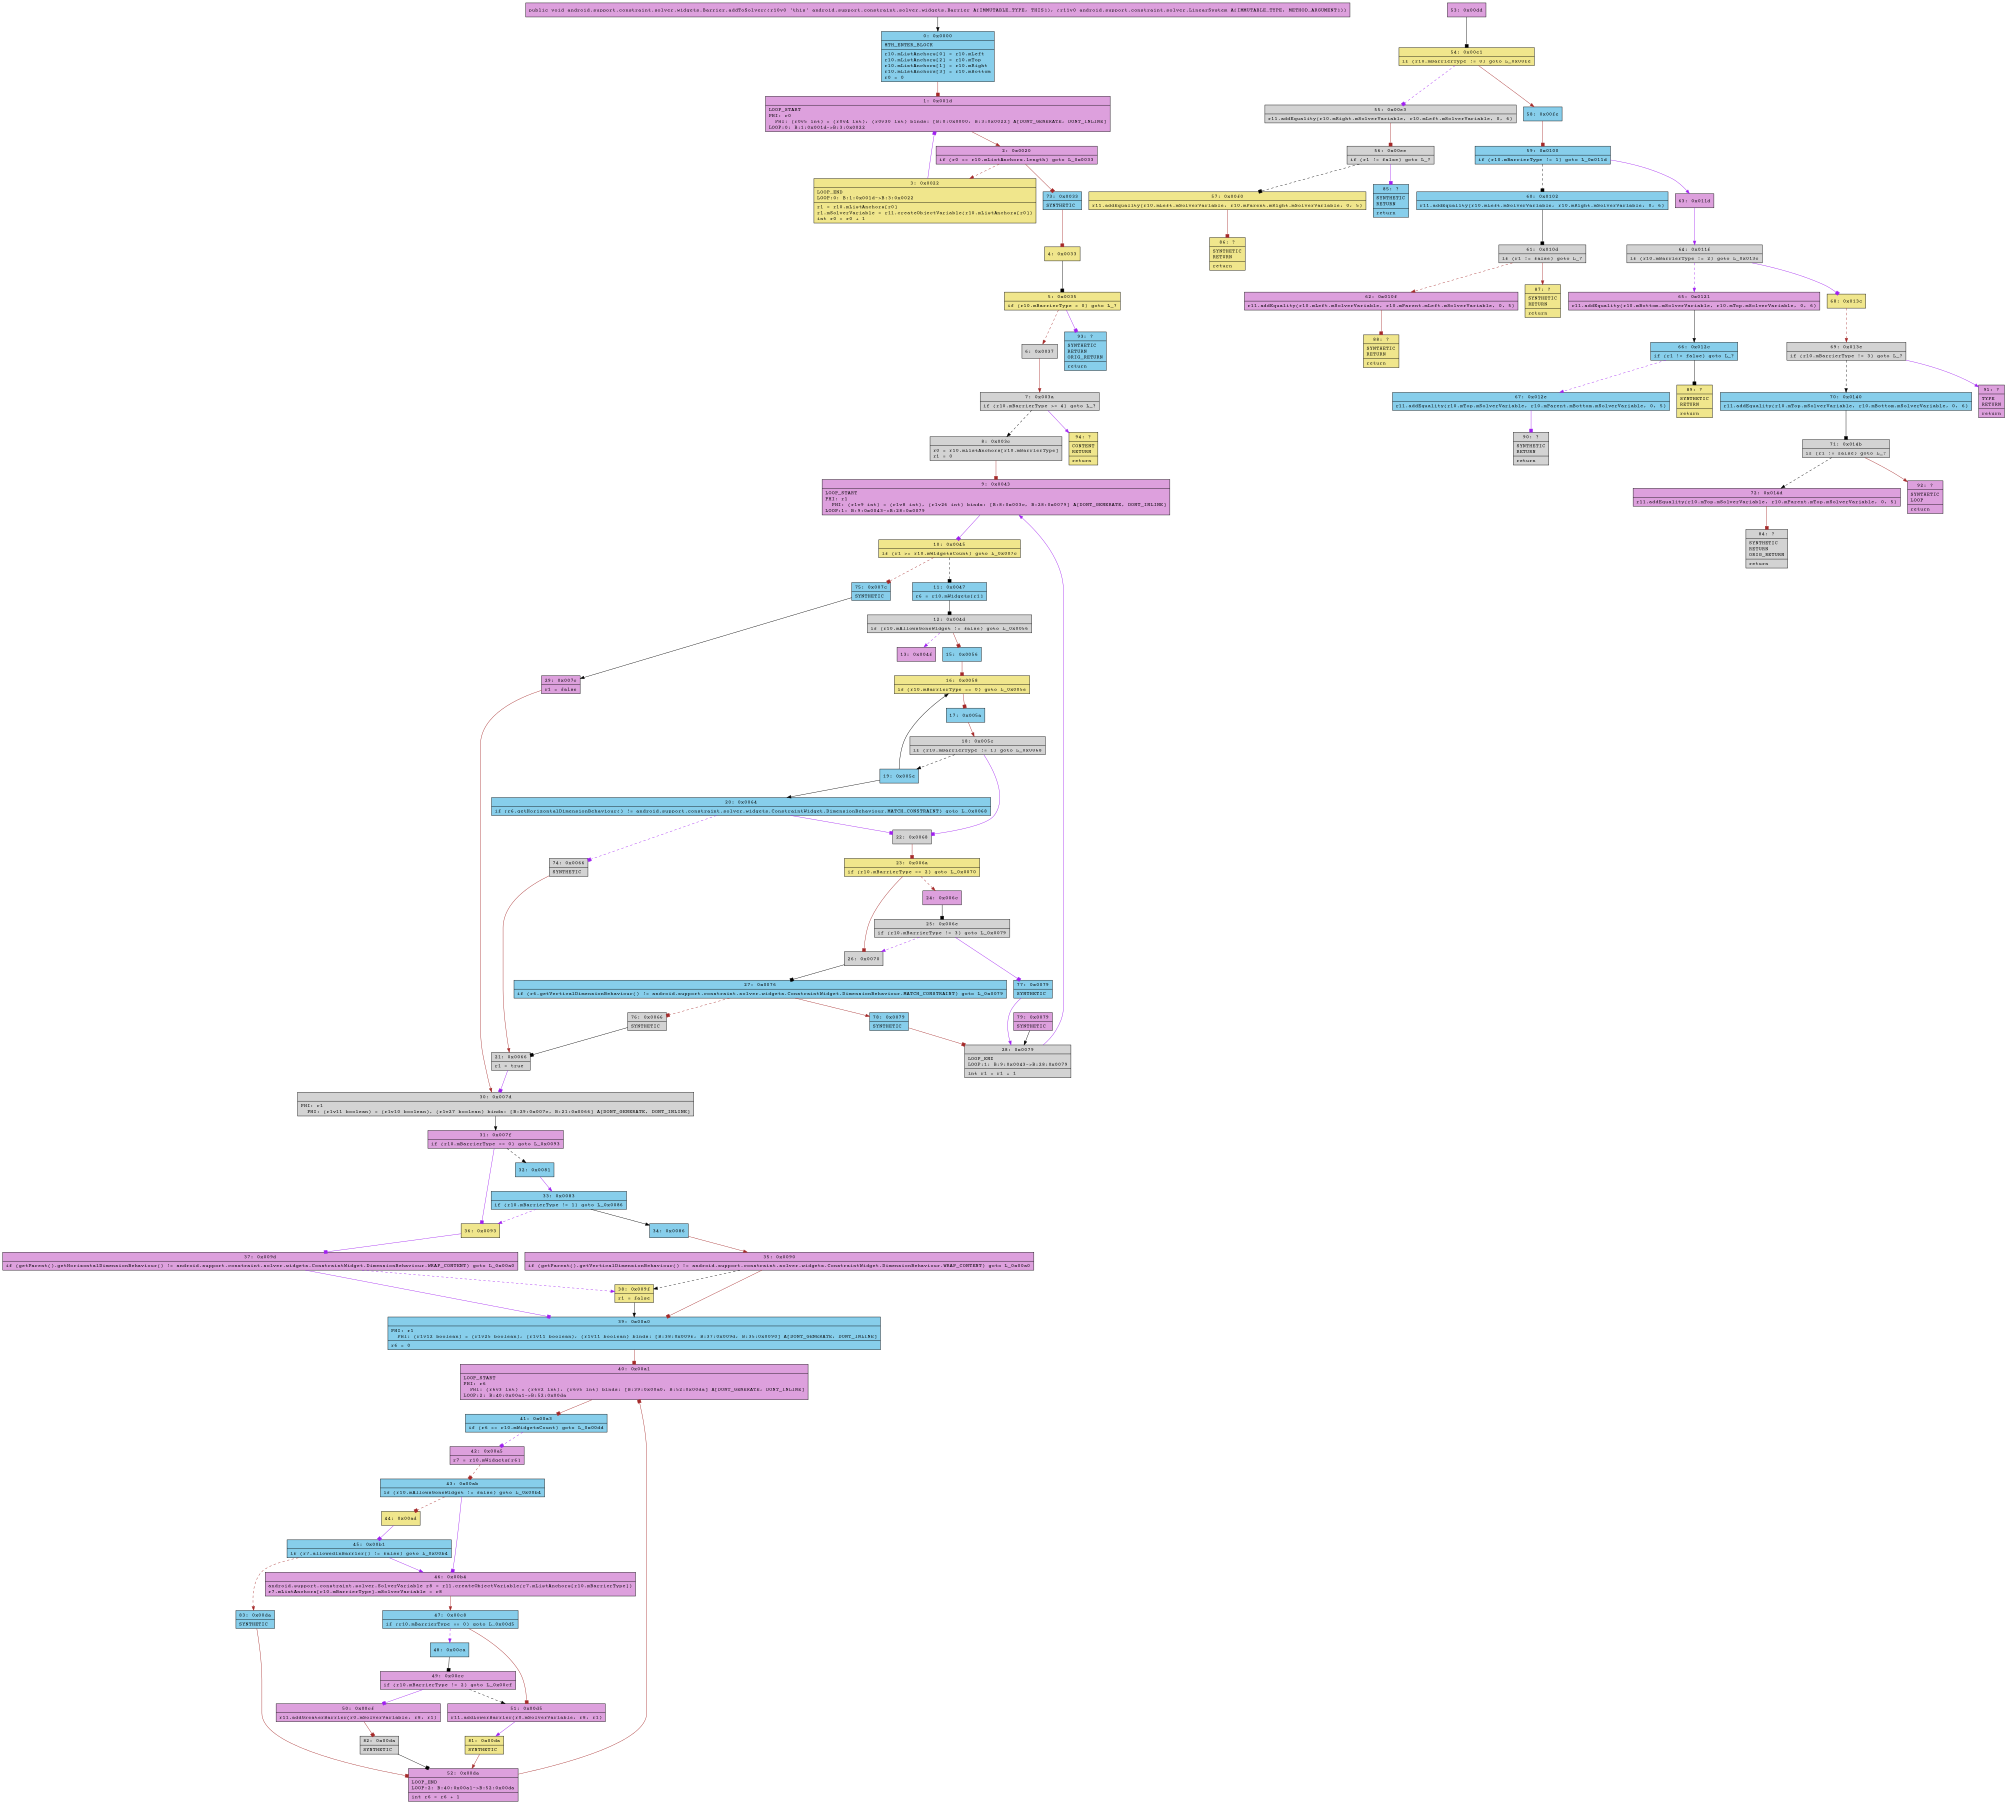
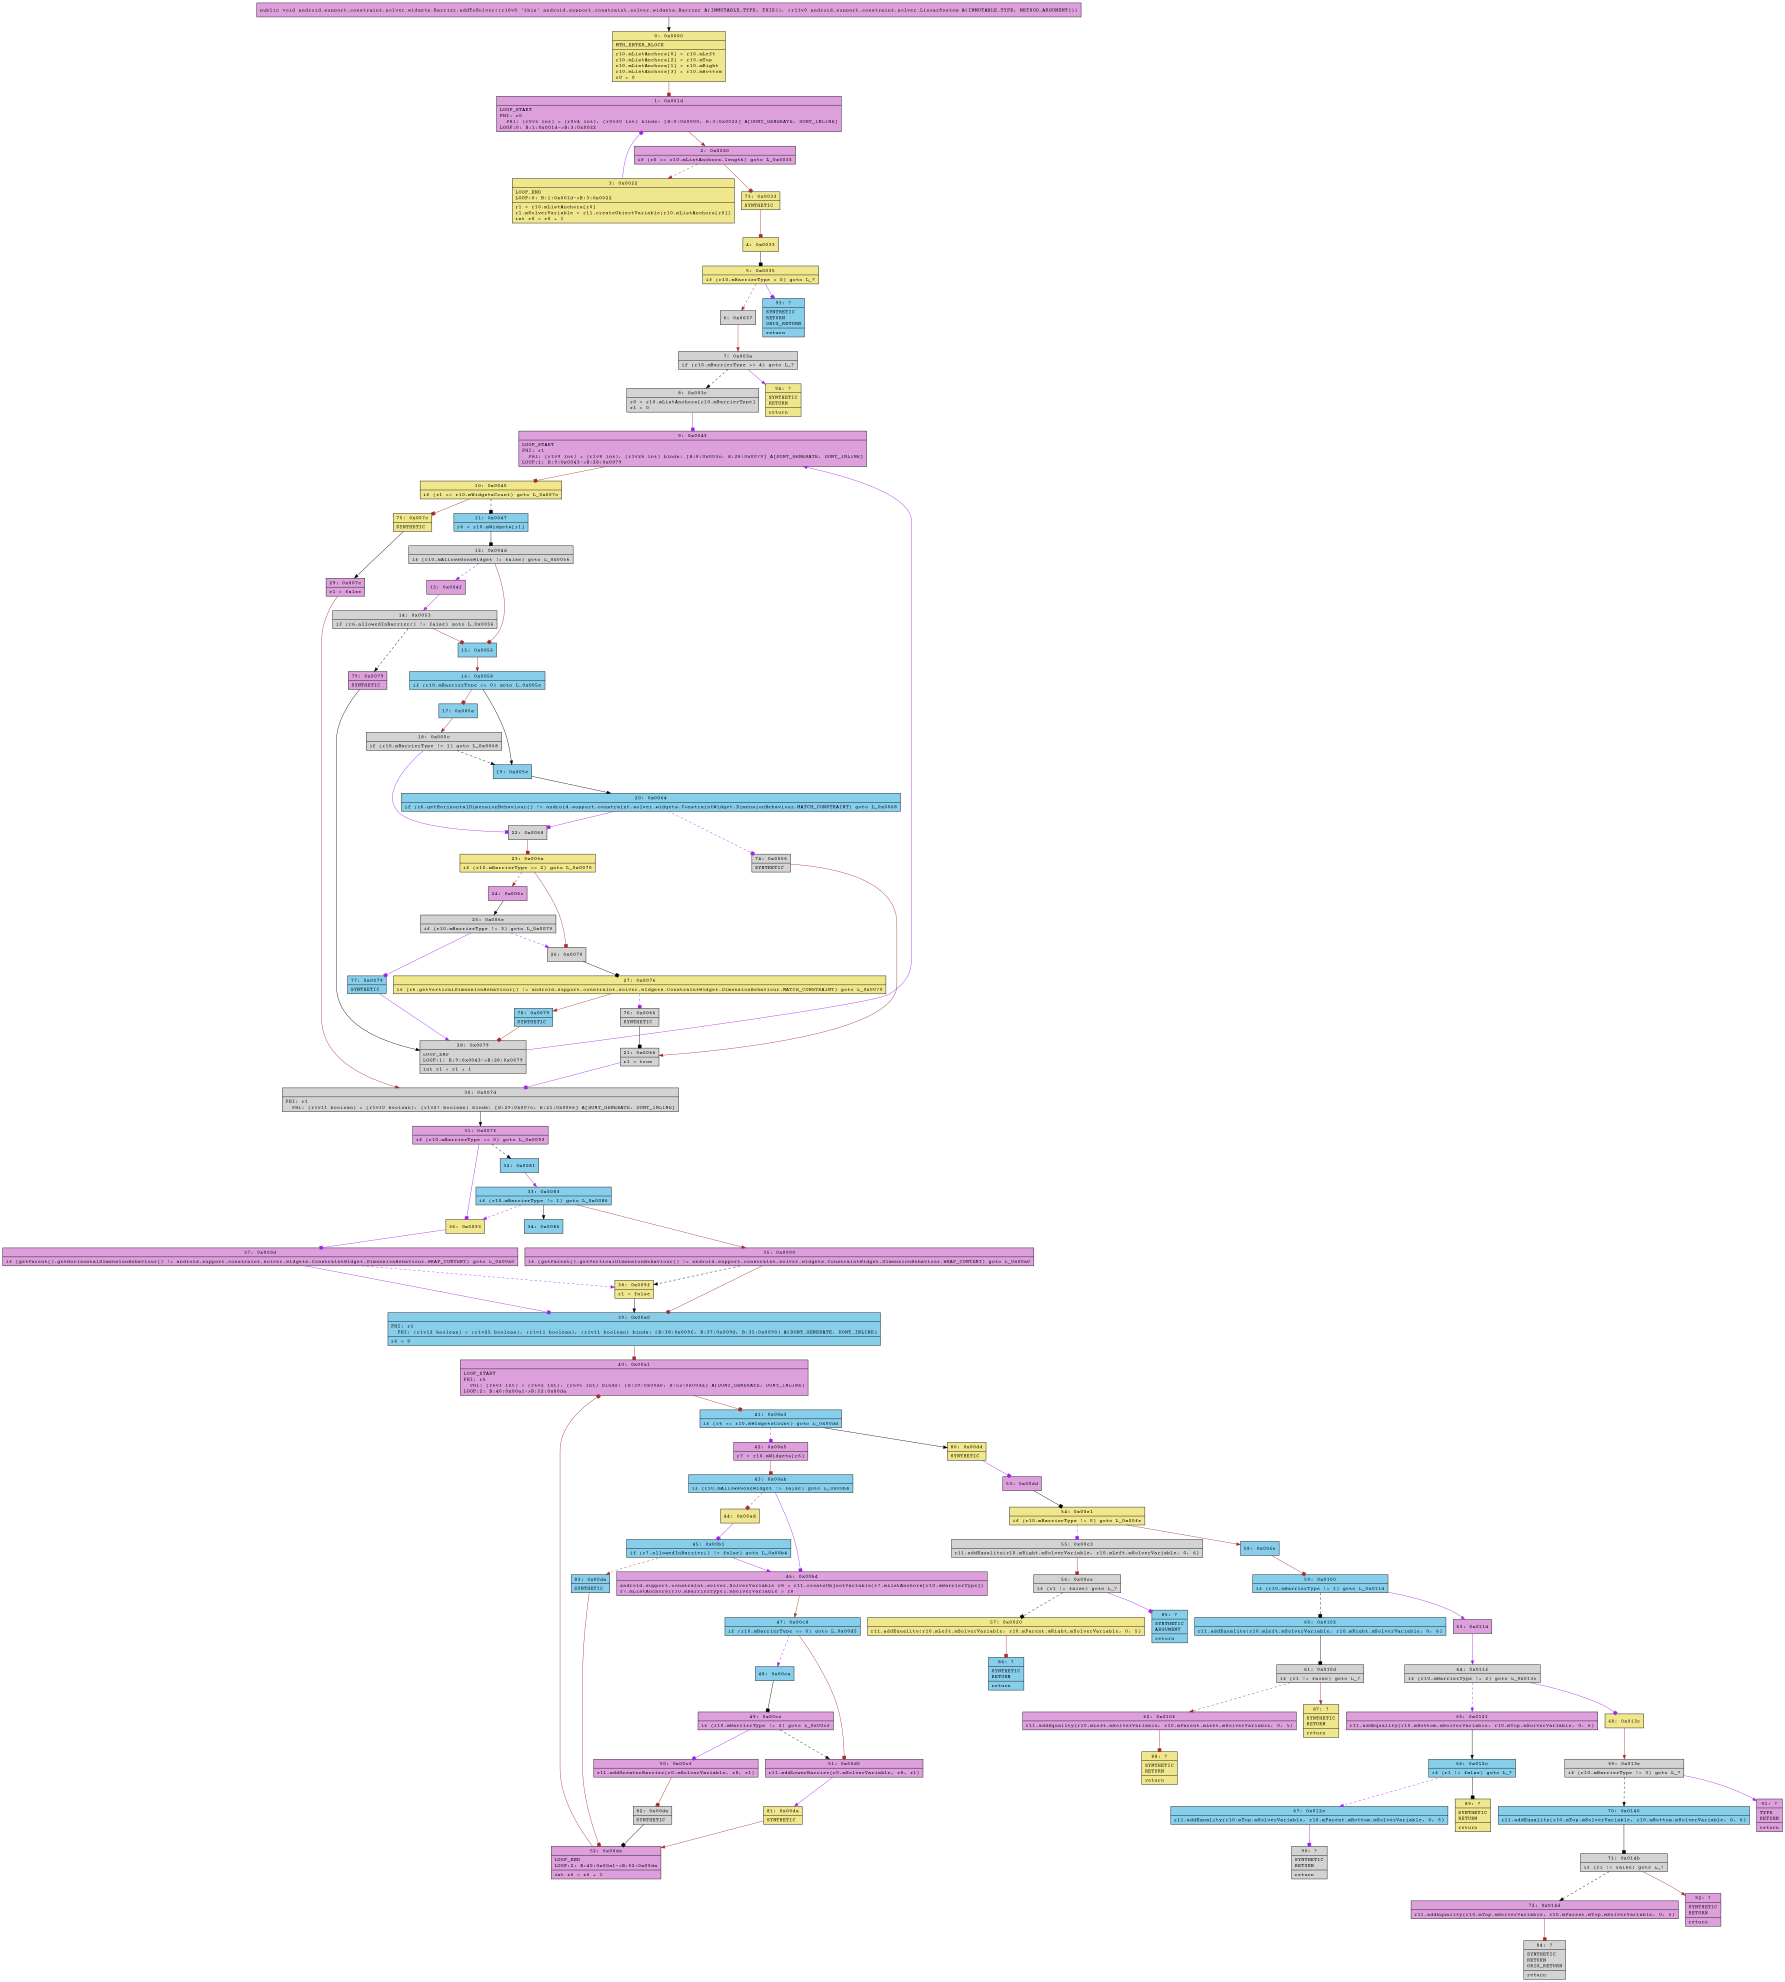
(938, 57) -> (669, 57)
(1062, 201) -> (761, 201)
(1386, 204) -> (1168, 1629)
(1227, 254) -> (1006, 1674)
(1846, 323) -> (1624, 1742)
(1083, 446) -> (783, 397)
(996, 468) -> (693, 420)
(1917, 500) -> (1698, 1913)
(970, 526) -> (572, 473)
(912, 569) -> (453, 506)
(871, 591) -> (413, 522)
none -> (415, 620)
(962, 667) -> (477, 662)
(962, 685) -> (477, 680)
(913, 727) -> (502, 724)
(942, 910) -> (500, 906)
(760, 989) -> (640, 985)
(700, 1006) -> (640, 999)
(716, 1244) -> (660, 1226)
none -> (967, 1451)
(476, 1470) -> (771, 1465)
